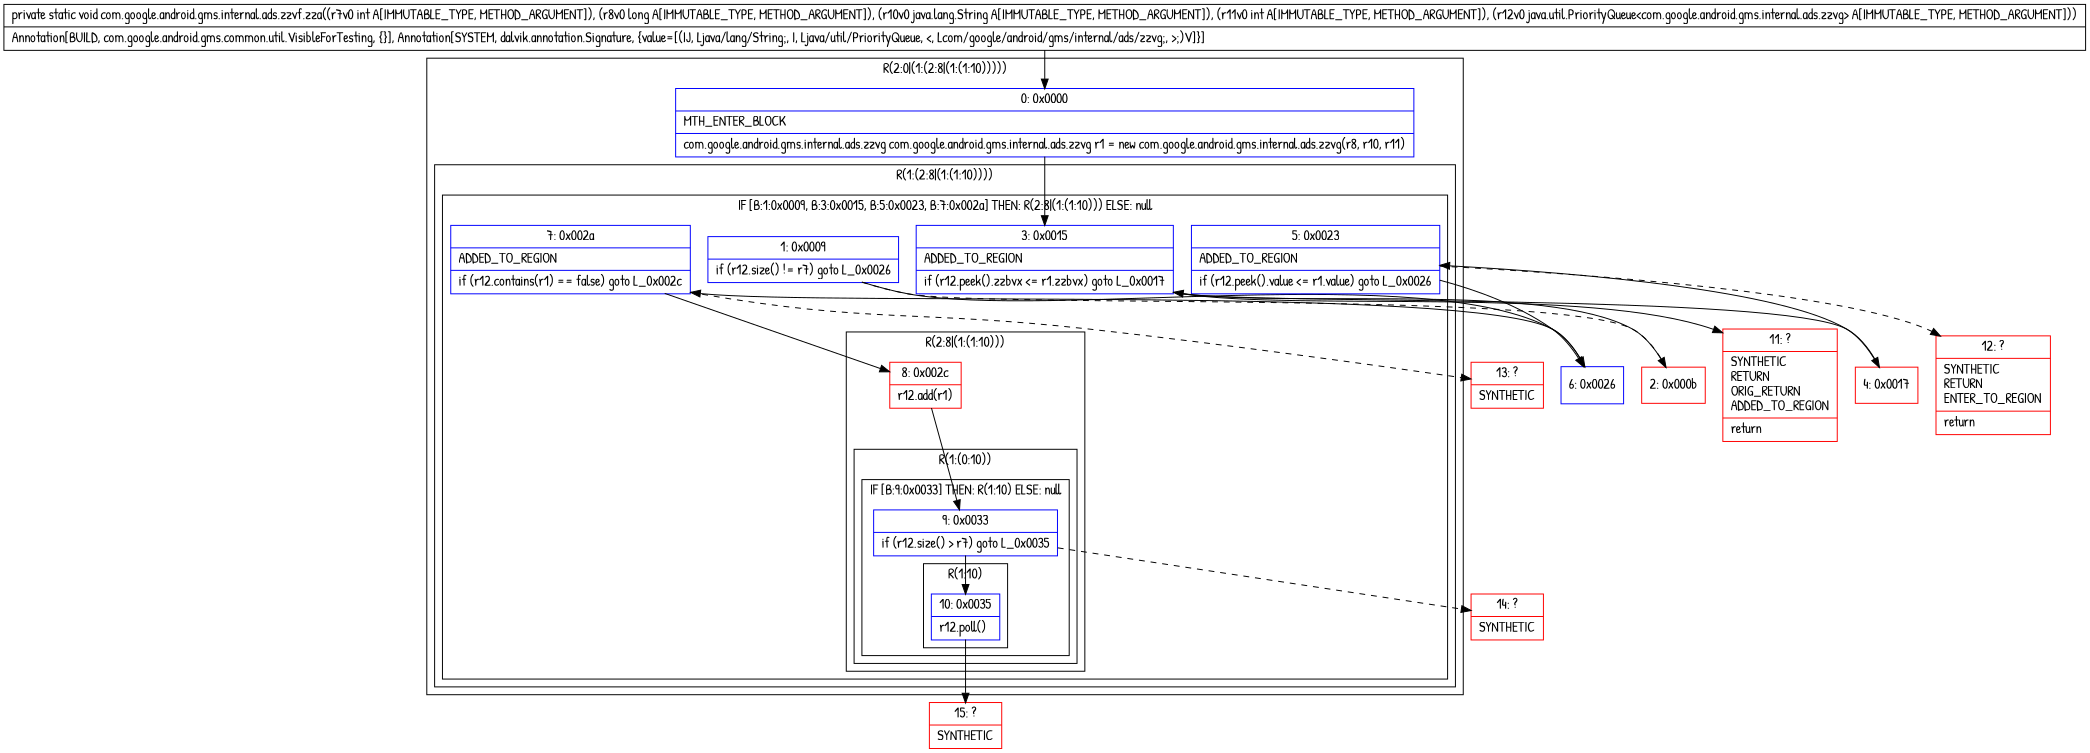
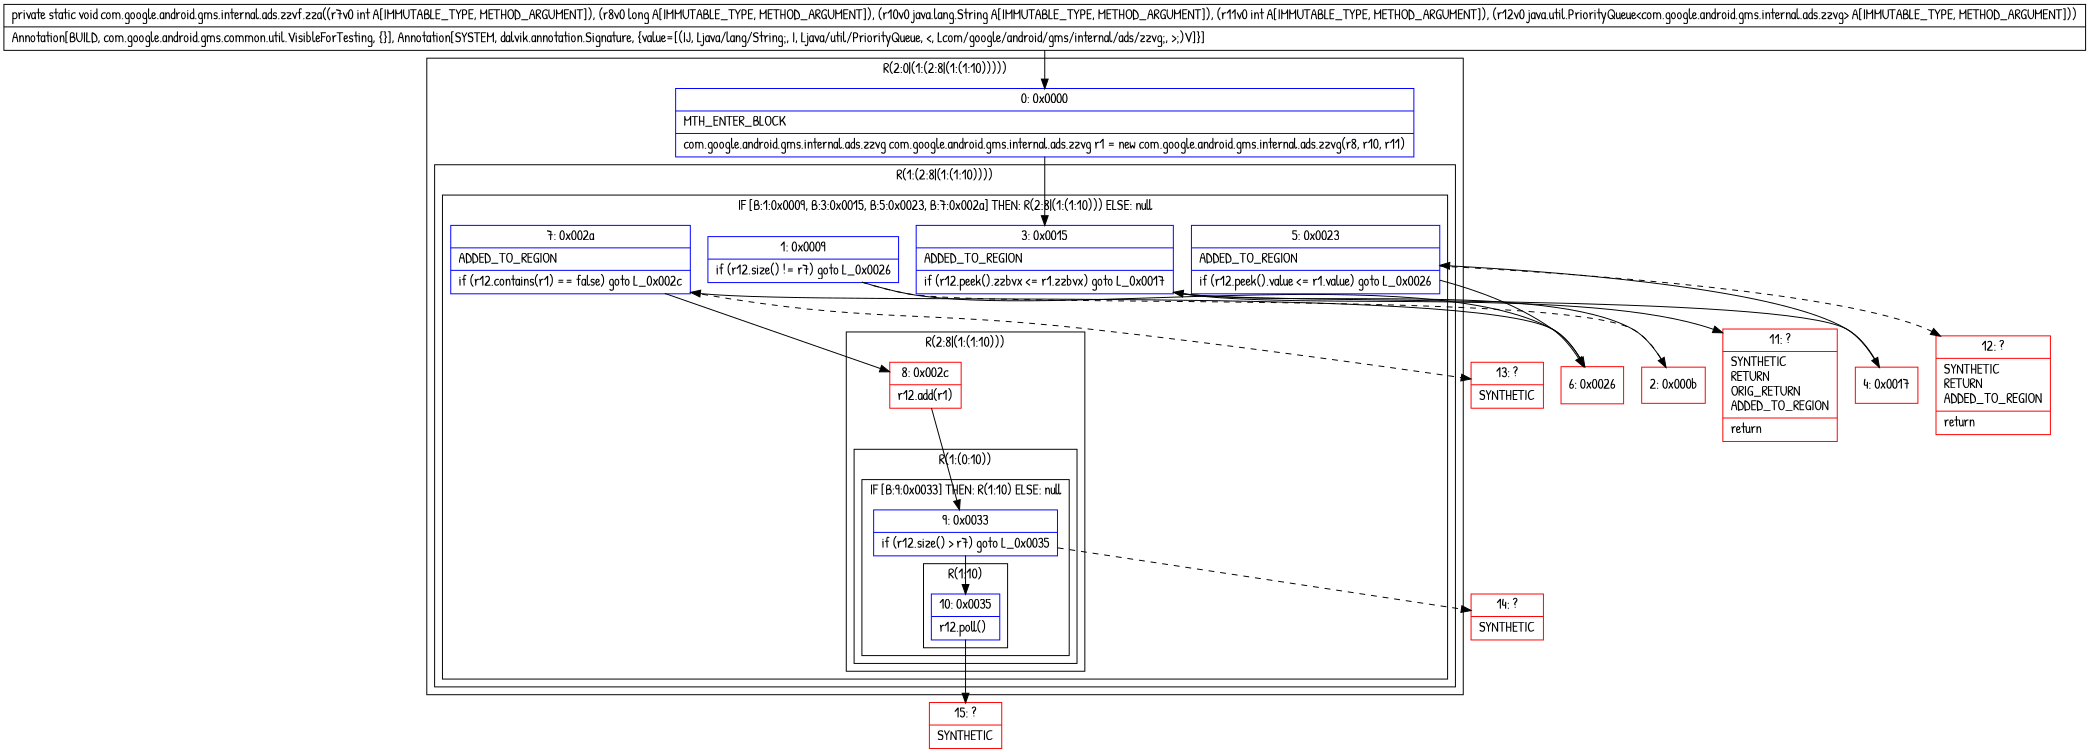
(1592, 385) -> (1592, 385)
(1993, 399) -> (1993, 399)
